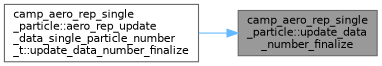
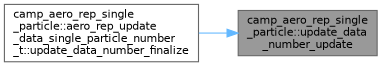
(308, 33) -> (308, 33)
